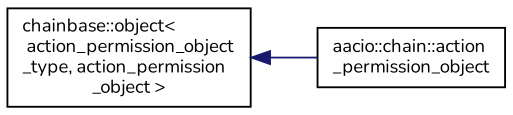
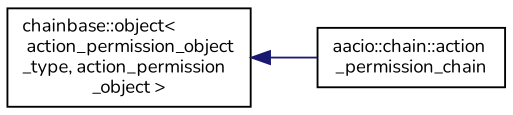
(411, 58) -> (411, 58)
